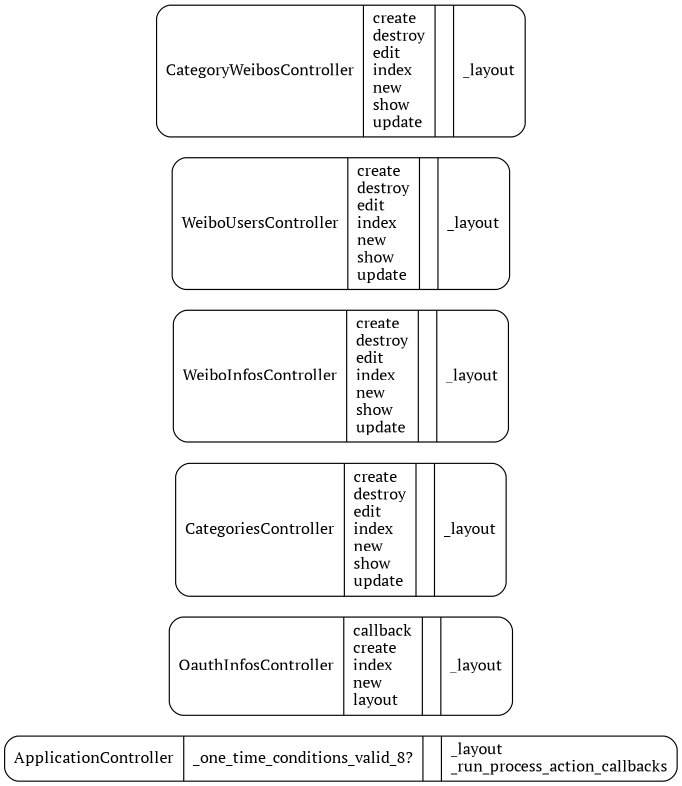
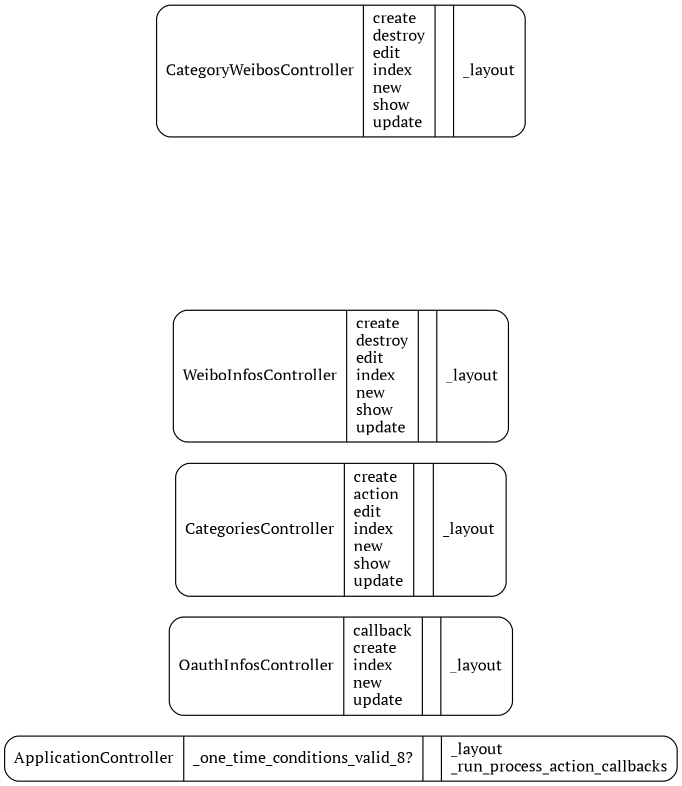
(341, 224) -> none
(380, 495) -> (377, 495)
(376, 700) -> (378, 700)
